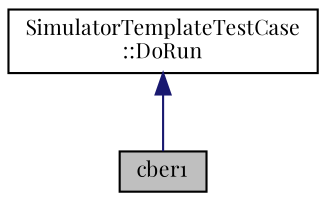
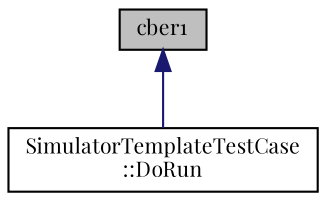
(163, 123) -> (163, 100)
